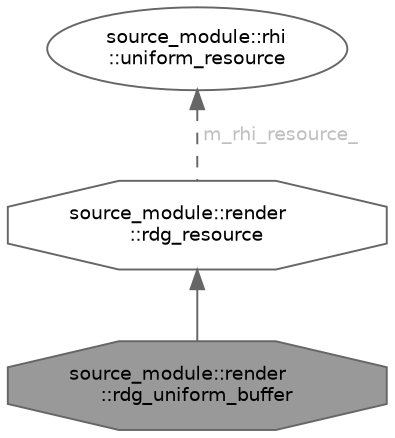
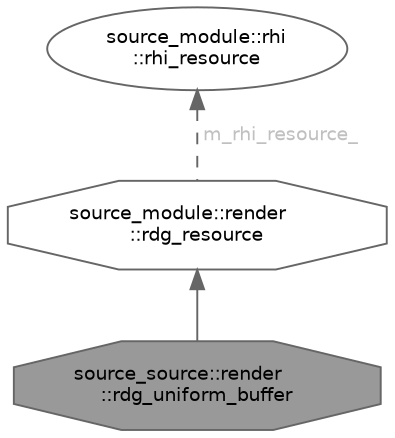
(197, 49) -> (197, 49)
(197, 386) -> (197, 386)
